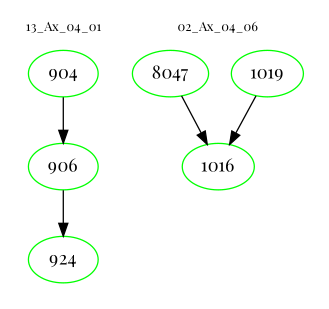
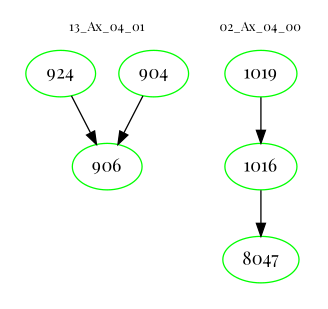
(218, 28) -> (261, 28)
(191, 114) -> (261, 207)
(63, 207) -> (81, 114)
